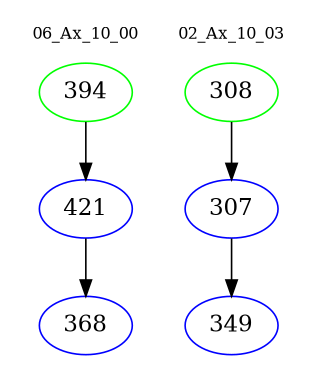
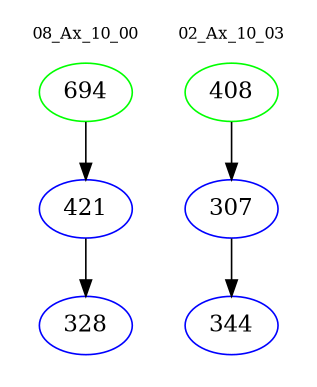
(86, 35) -> (86, 35)
(86, 92) -> (86, 92)
(232, 92) -> (232, 92)
(86, 326) -> (86, 326)
(232, 326) -> (232, 326)
